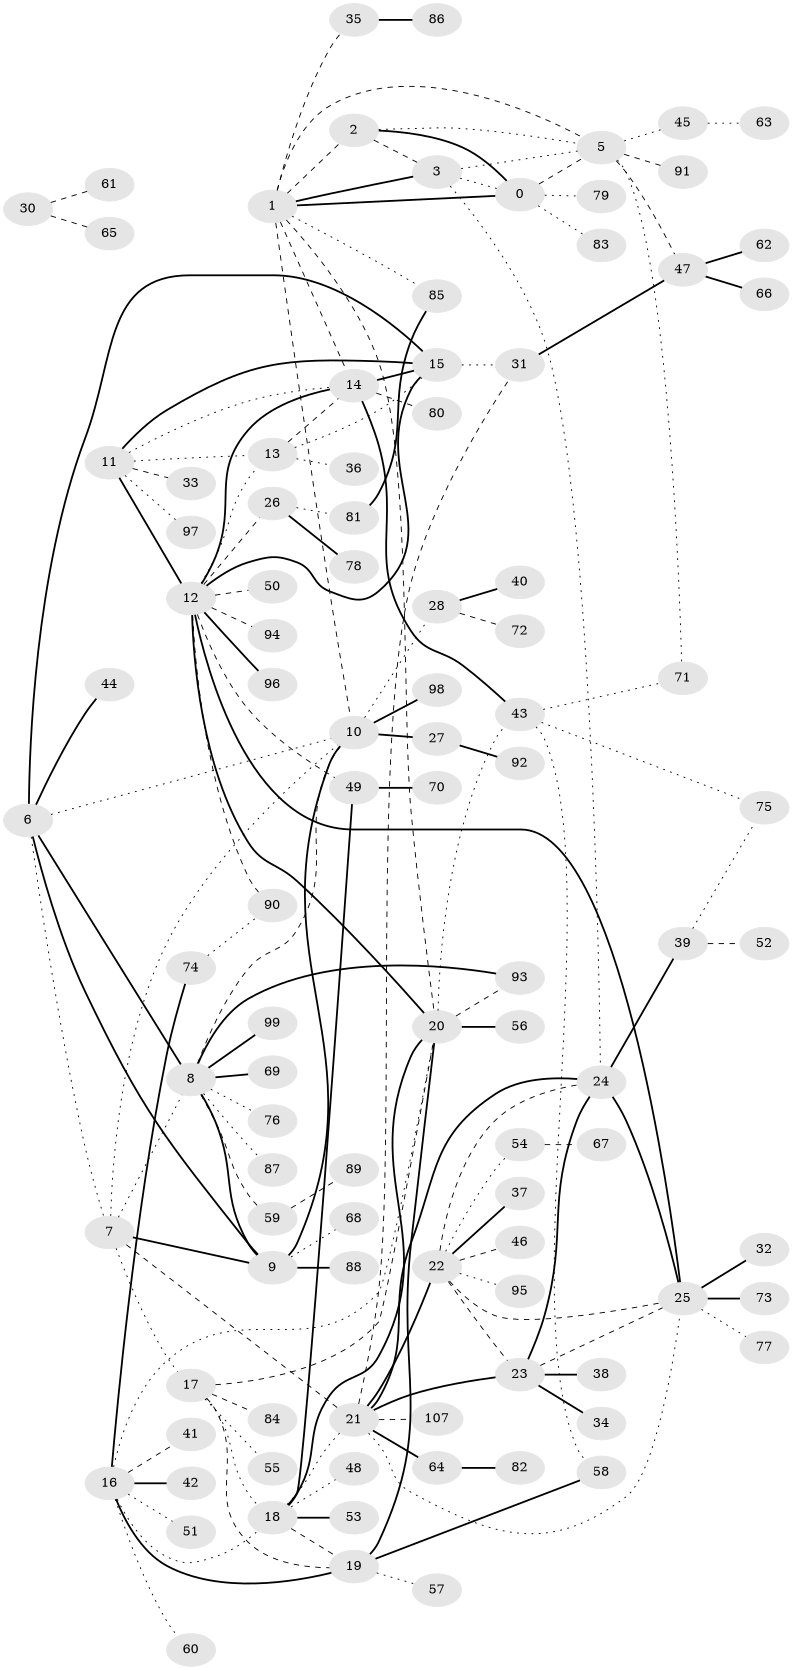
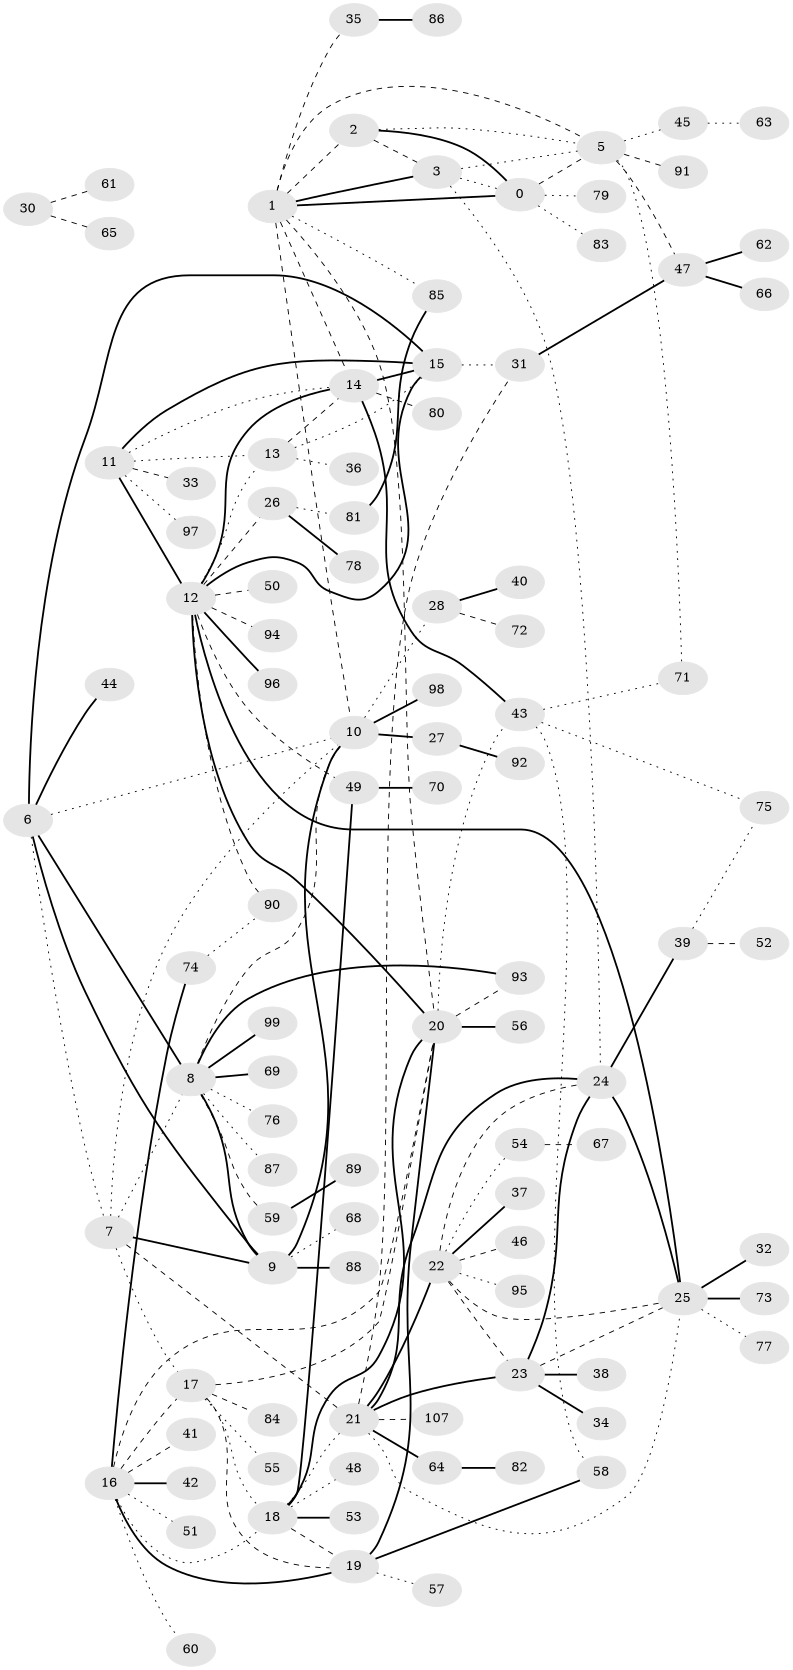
(306, 1199) -> (306, 1199)
(340, 1319) -> (340, 1319)
none -> (148, 1433)
